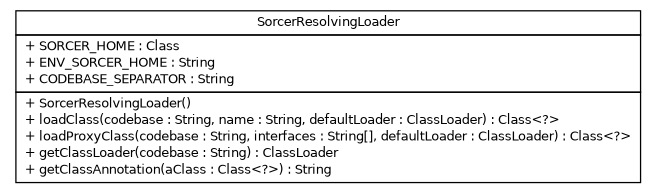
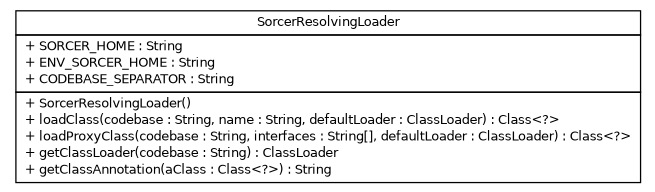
(102, 46) -> (104, 46)
